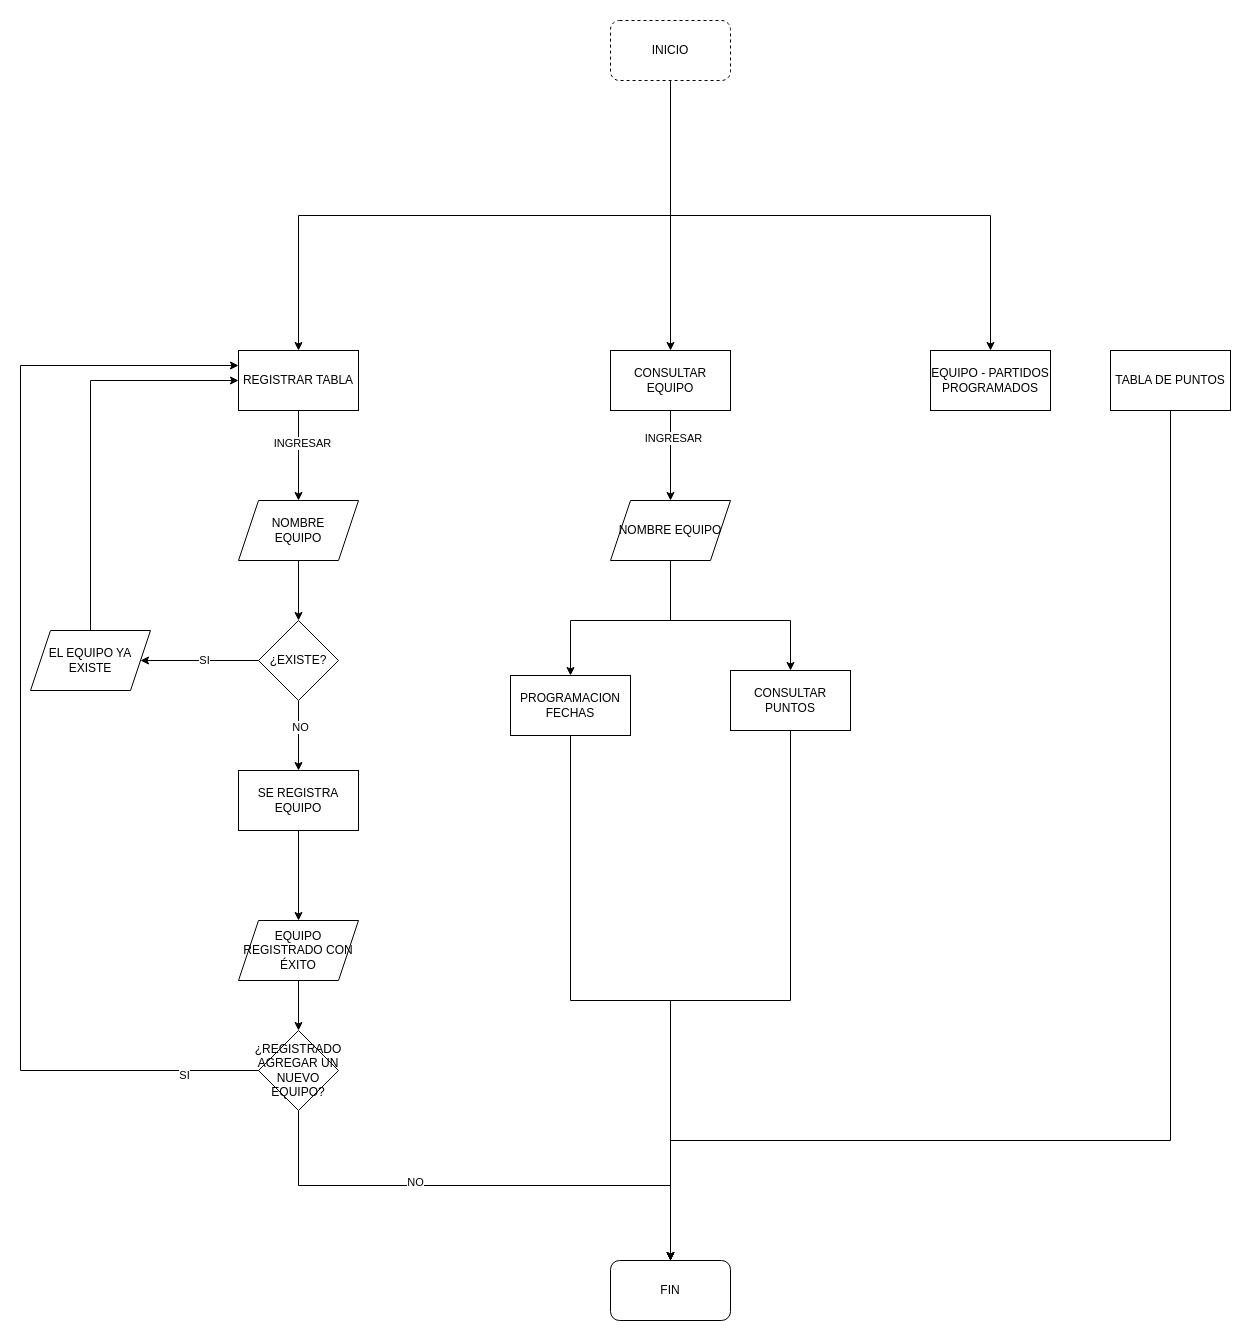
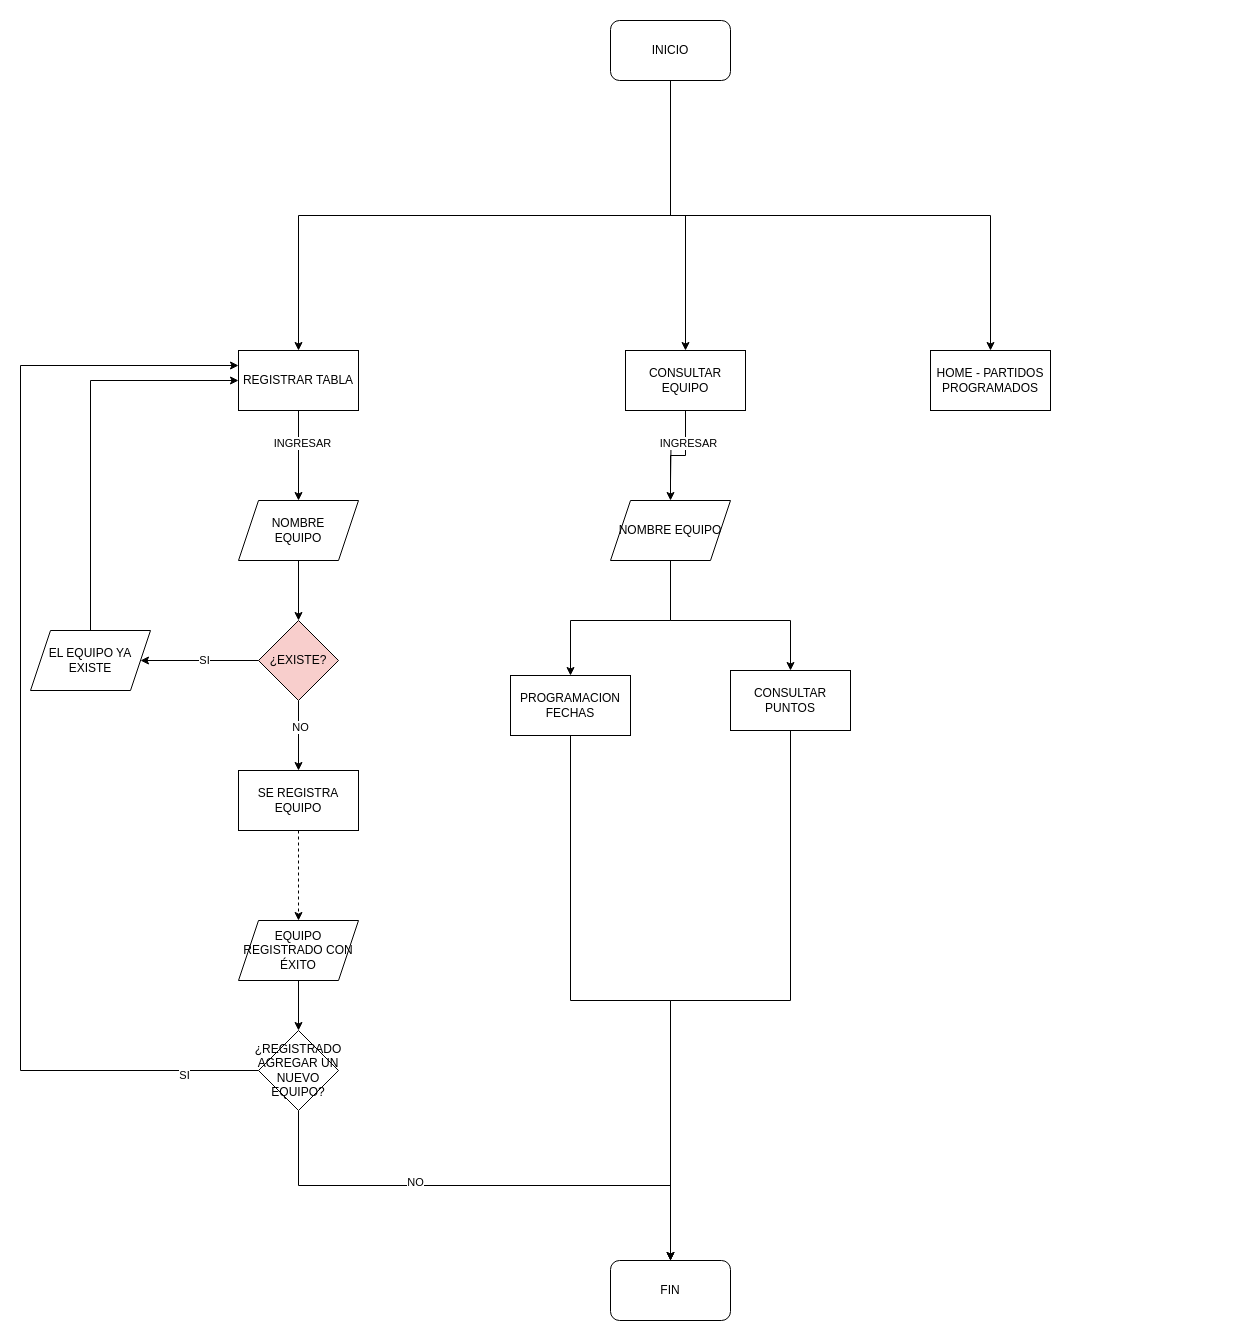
(671, 51) -> (671, 51)
(671, 381) -> (686, 381)
(991, 381) -> (991, 381)
(1171, 381) -> none
(299, 661) -> (299, 661)
(299, 873) -> (299, 873)
(1171, 1025) -> none
